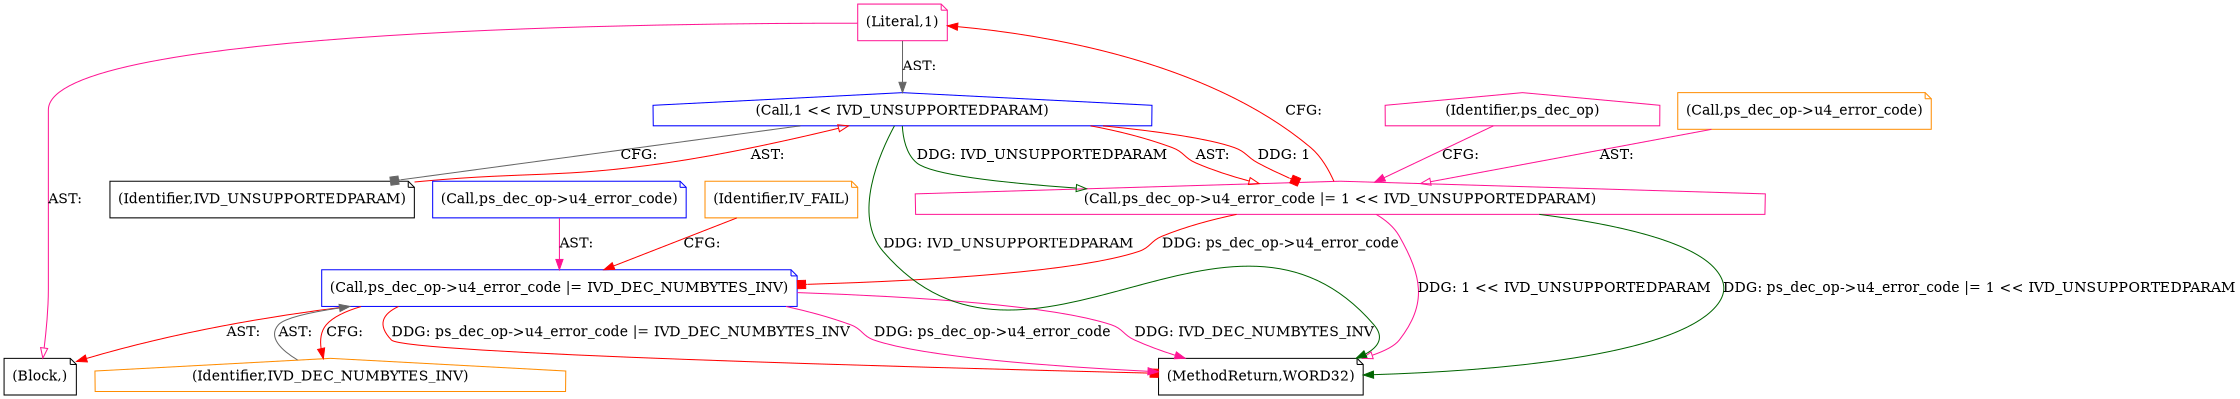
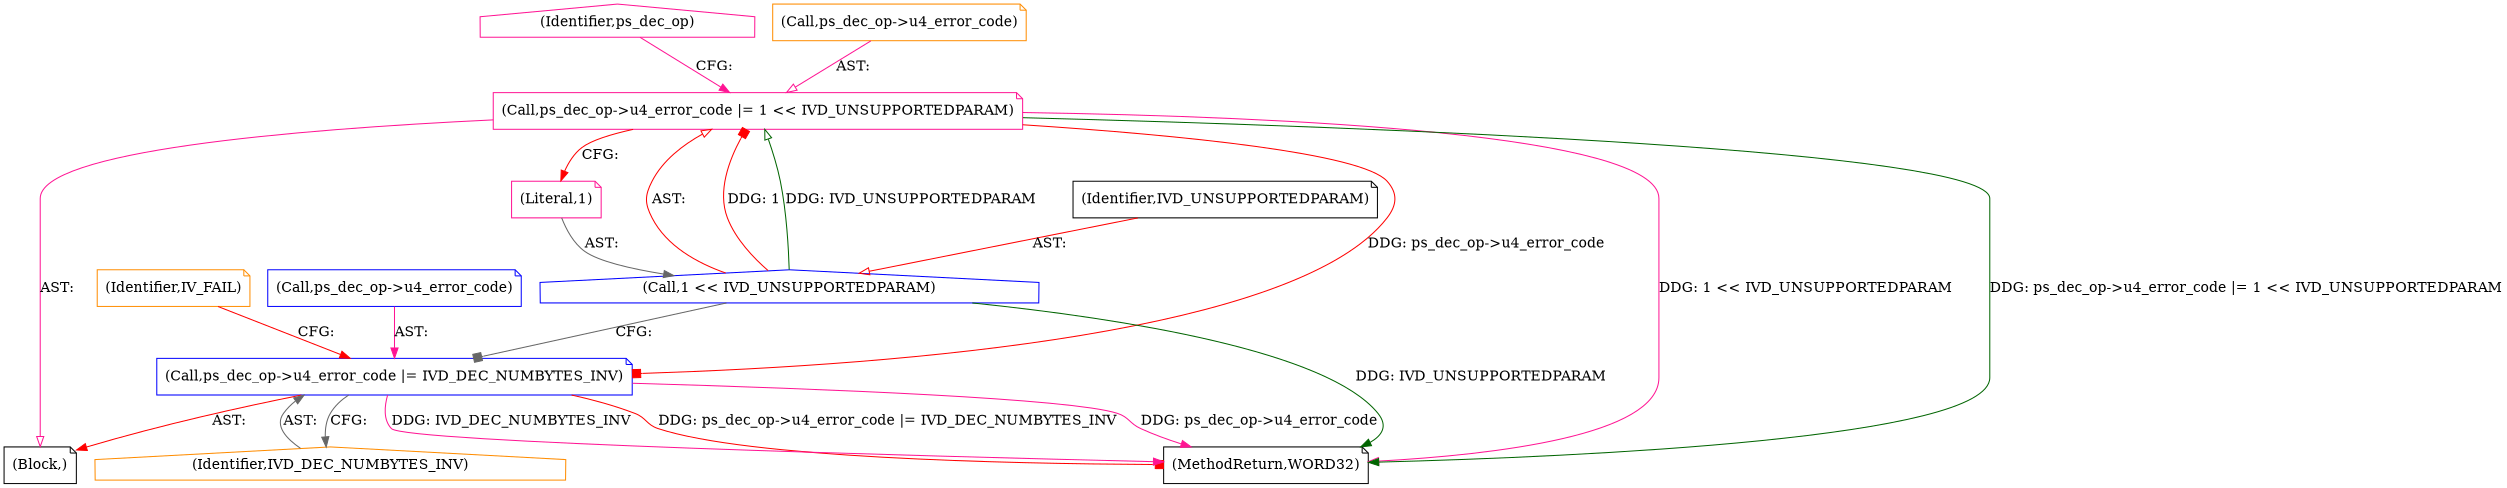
(326, 41) -> (142, 153)
(601, 153) -> (605, 330)
(1340, 200) -> (758, 111)
(332, 320) -> (331, 413)
